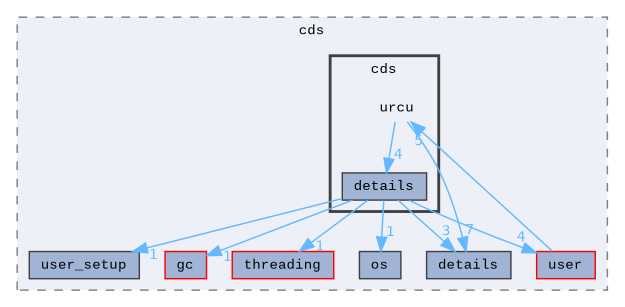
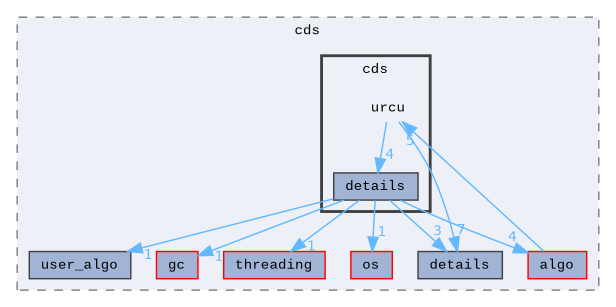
(84, 265) -> (80, 265)
(380, 265) -> (372, 265)
(566, 265) -> (557, 265)
